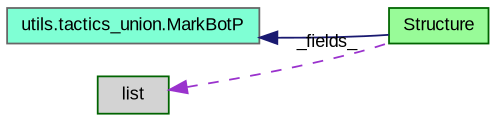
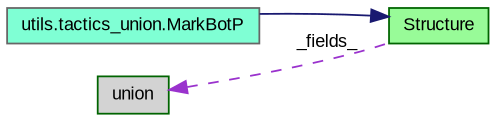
(333, 37) -> (315, 14)
(133, 95) -> (133, 95)
